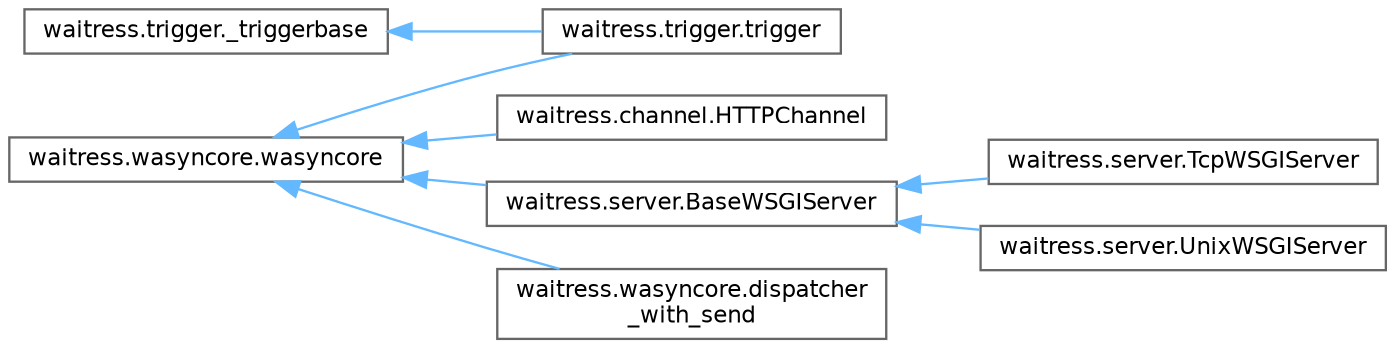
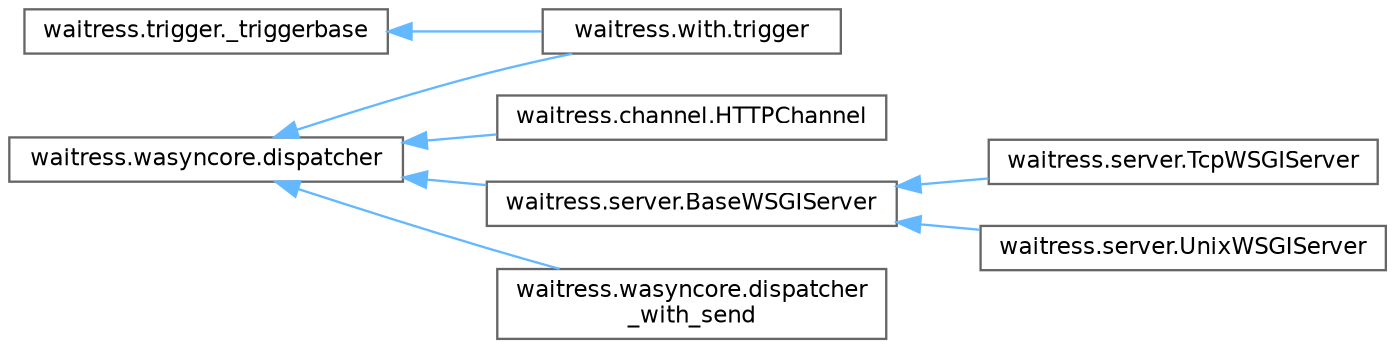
(692, 31) -> (692, 31)
(206, 160) -> (206, 160)
